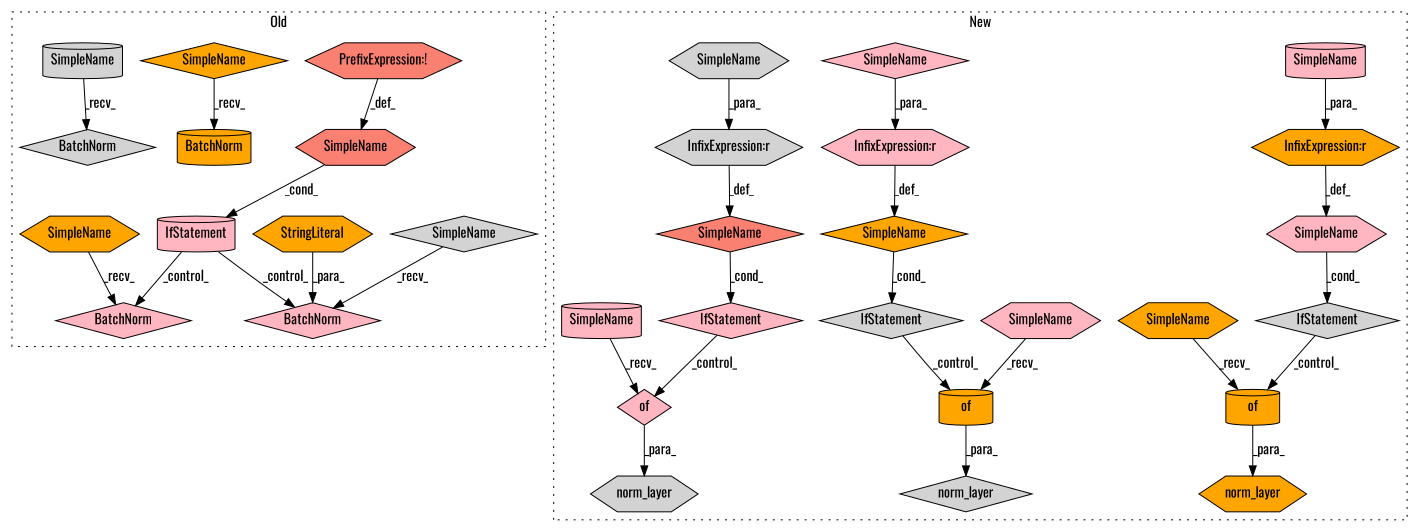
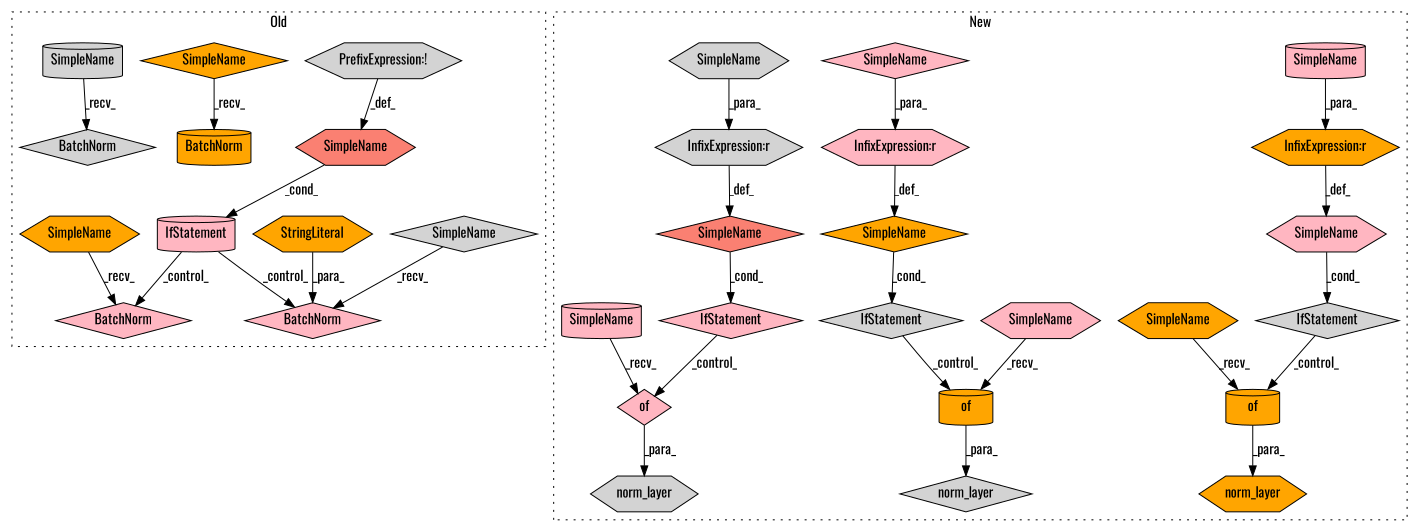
(383, 61) -> (383, 61)
